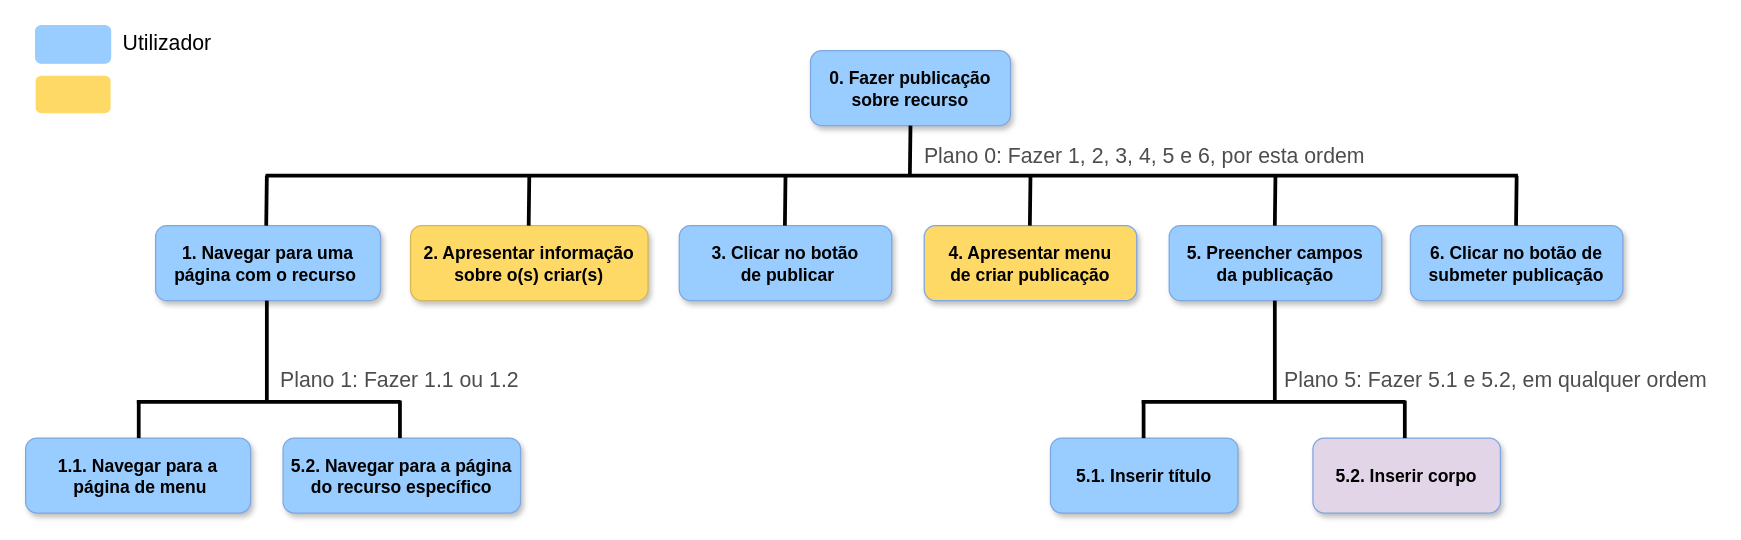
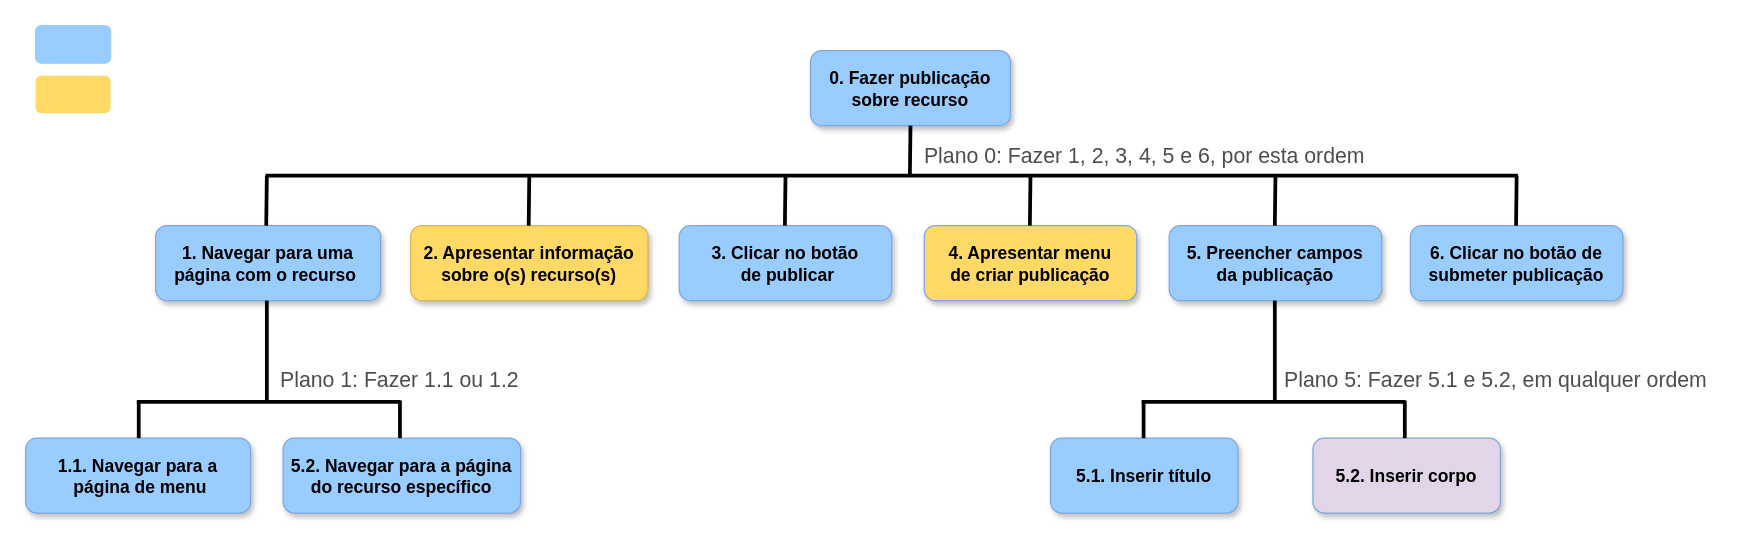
(167, 44) -> none
(529, 254) -> (529, 254)
